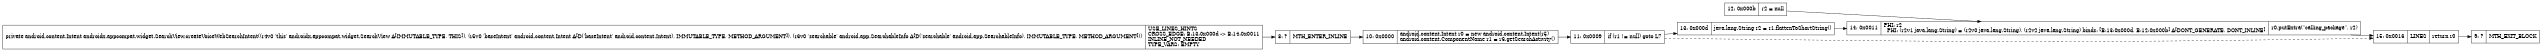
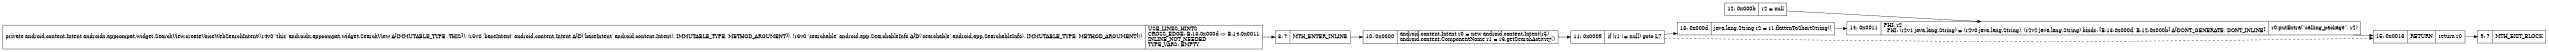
(2418, 37) -> (2422, 37)
